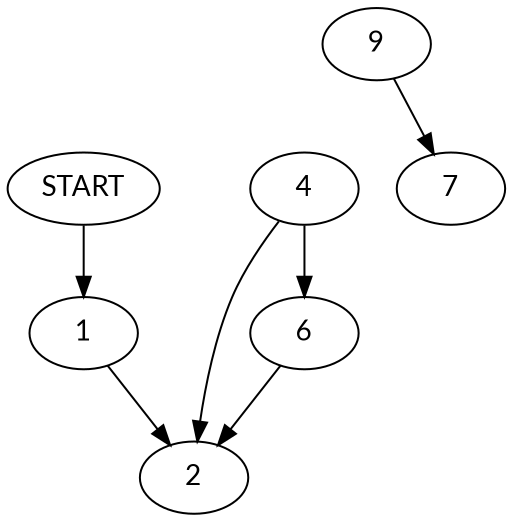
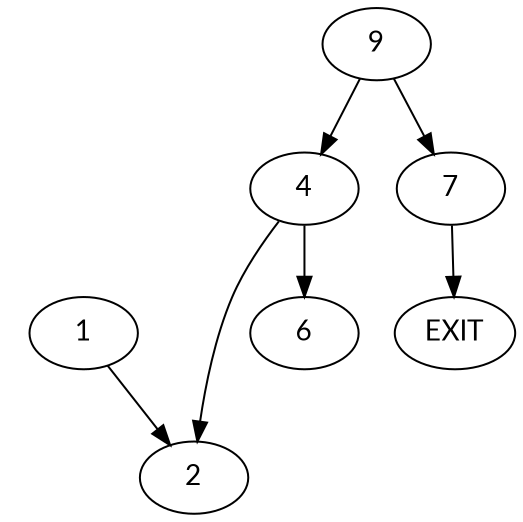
none -> (345, 107)
(84, 189) -> none
none -> (455, 333)
(255, 397) -> none
